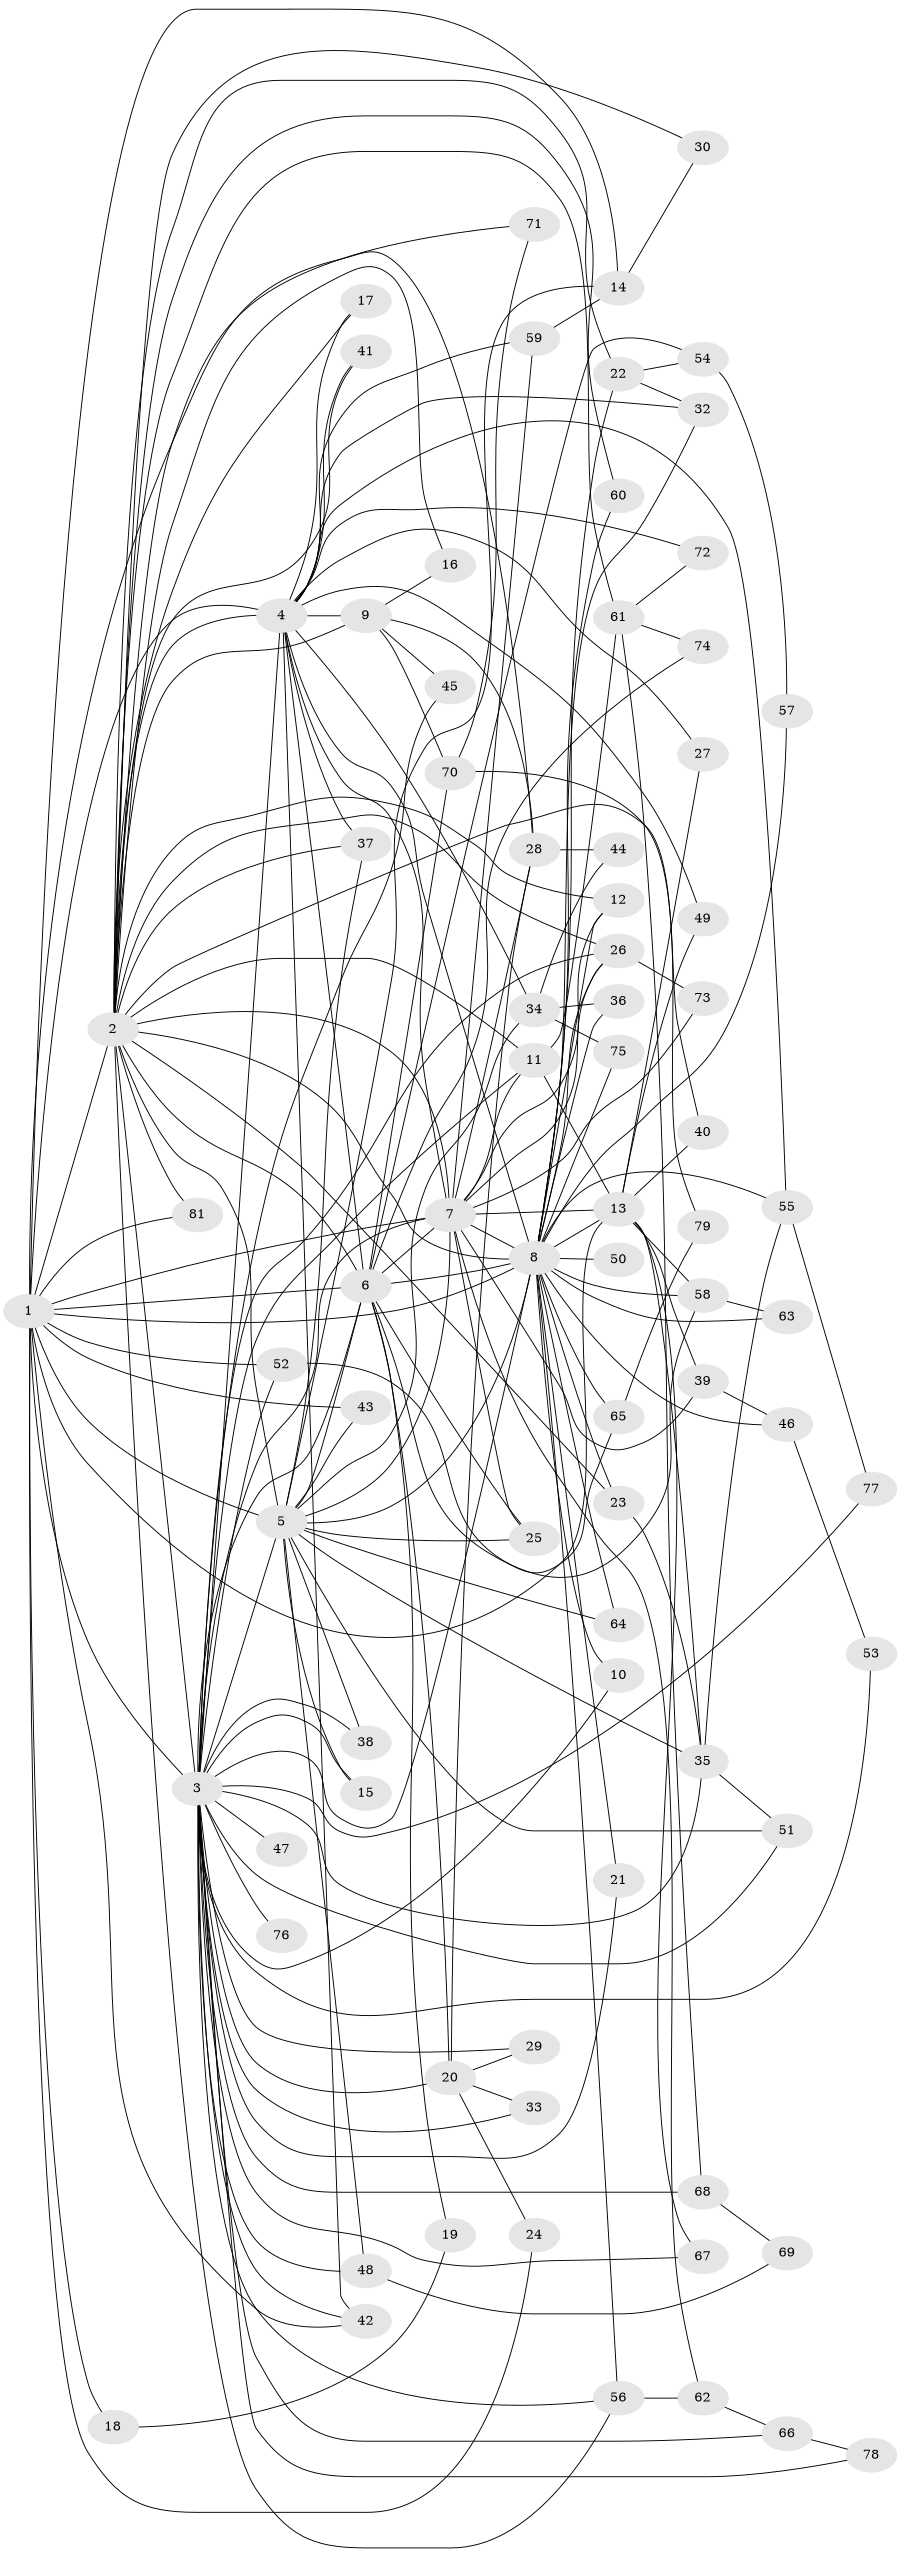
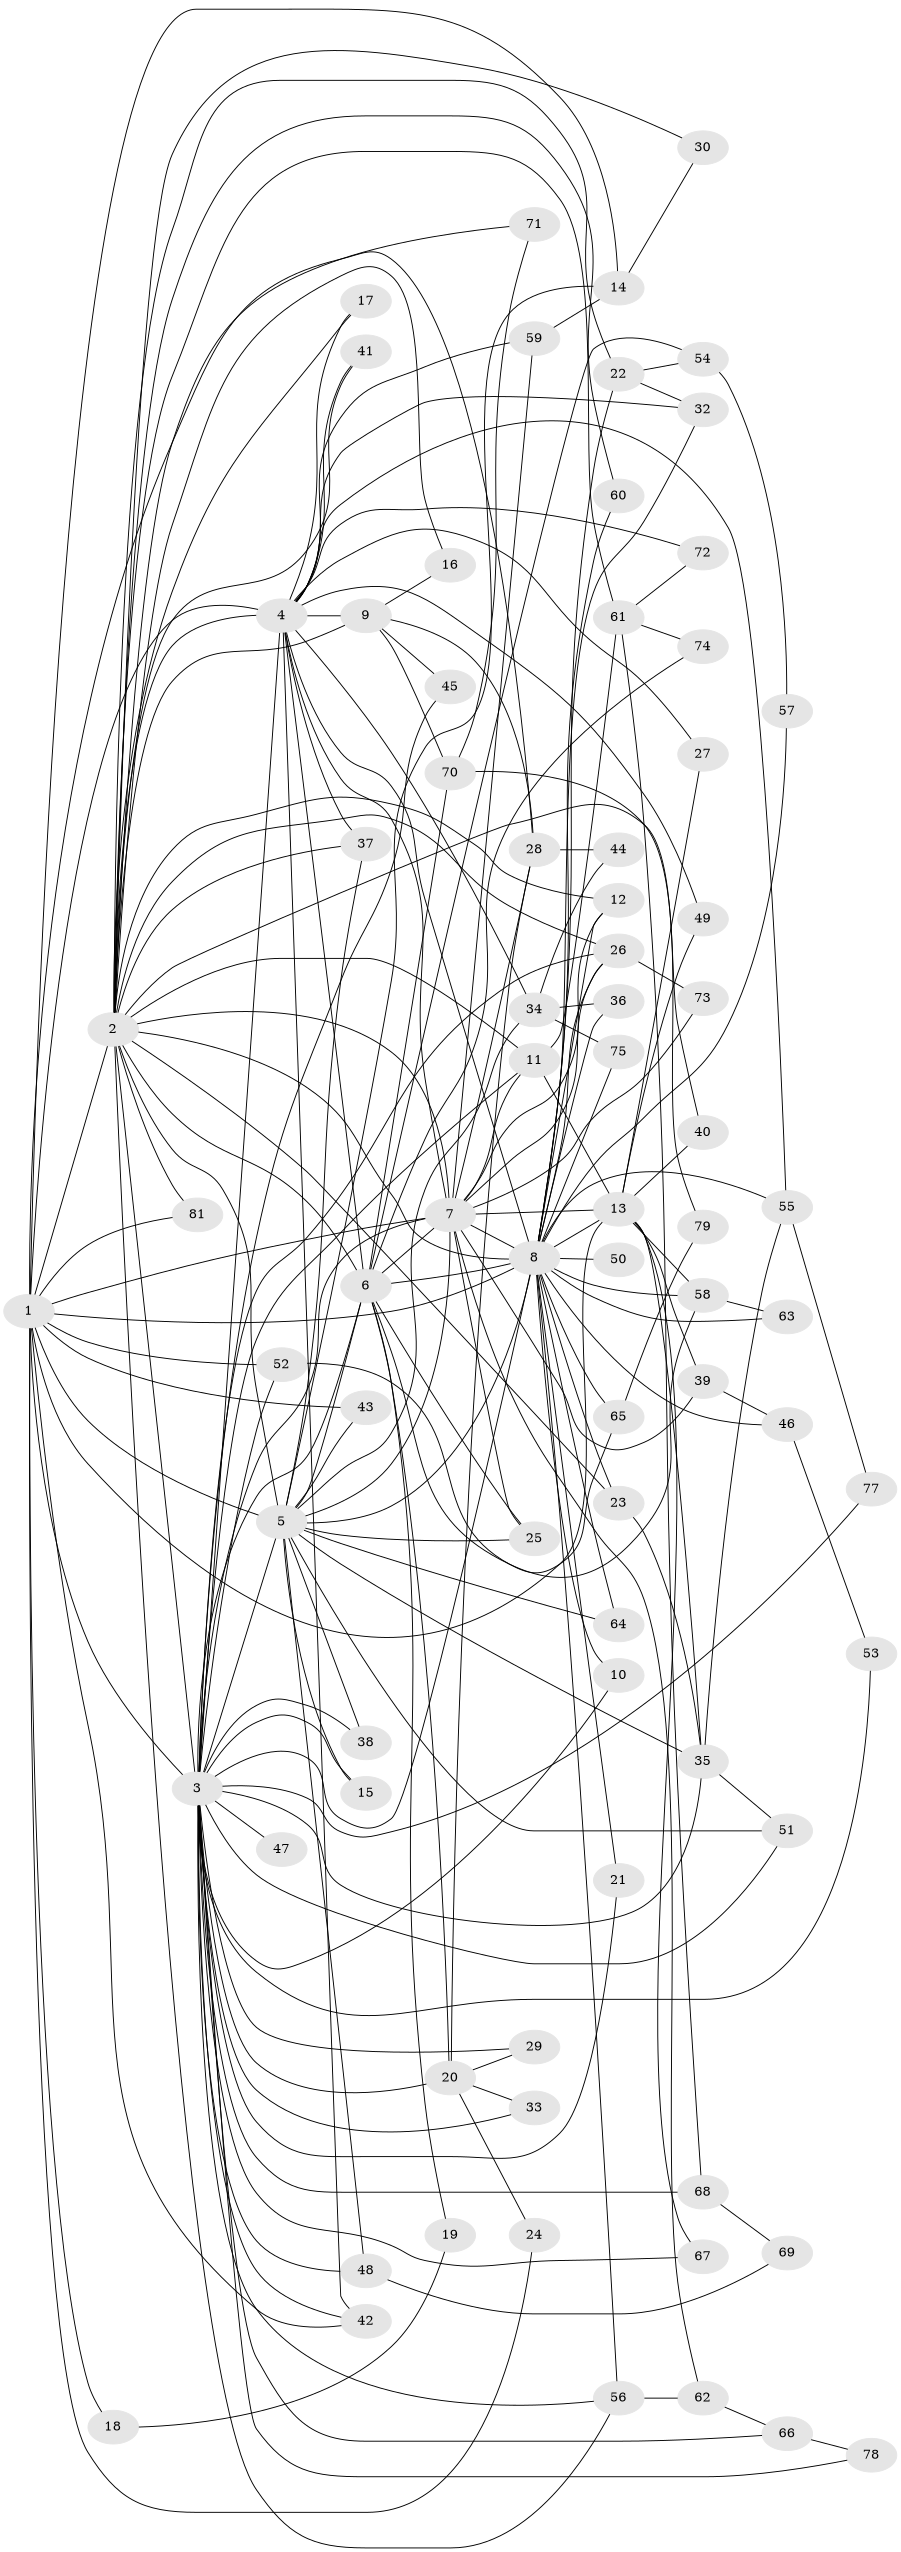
(198, 1299) -> none
(282, 1936) -> none
